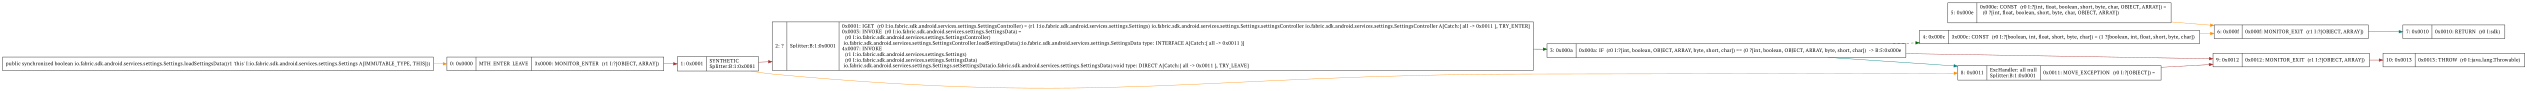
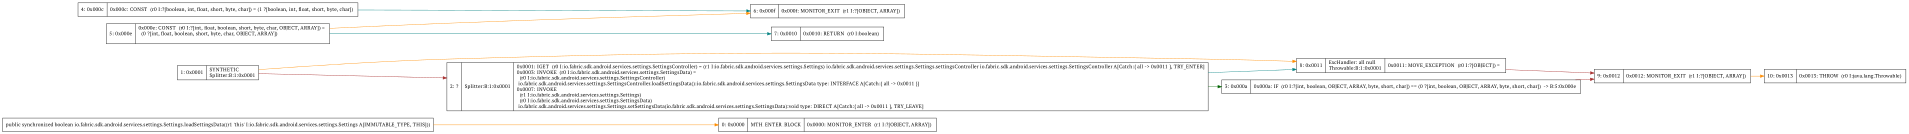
(2384, 32) -> (549, 34)
(2468, 32) -> (842, 34)
(2205, 34) -> (552, 10)
(1904, 43) -> none
(864, 49) -> (538, 89)
(2374, 60) -> (1755, 76)
(1891, 62) -> (1250, 71)
(504, 64) -> (776, 125)
(669, 64) -> none
(733, 66) -> (233, 75)
(2013, 76) -> (1355, 68)
